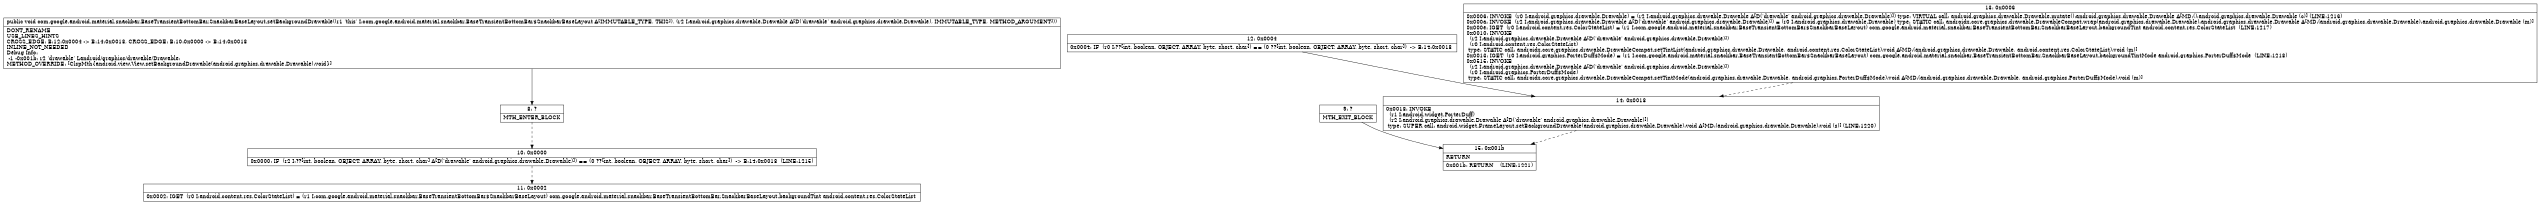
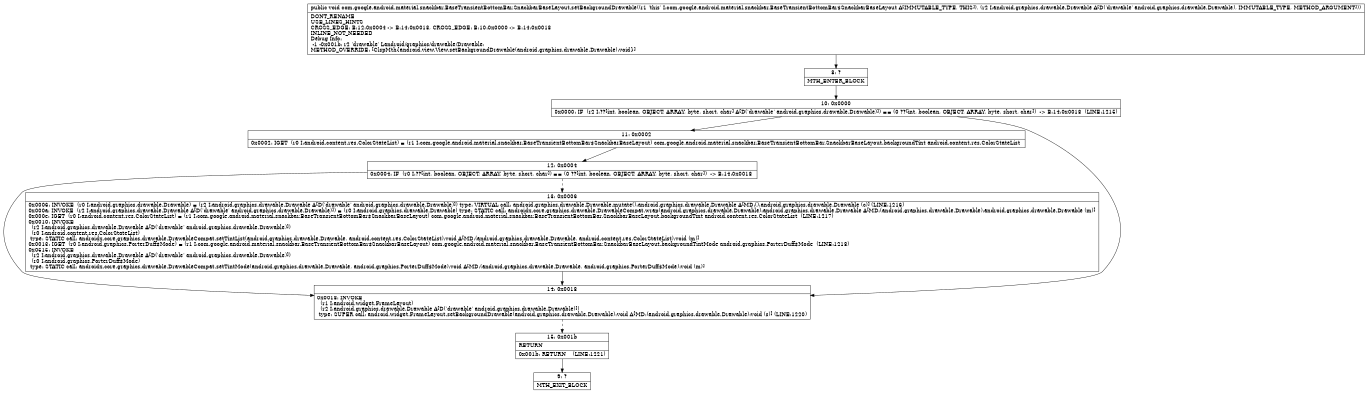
(1758, 89) -> (562, 276)
(1431, 115) -> (365, 304)
(532, 134) -> (836, 91)
(1400, 137) -> (562, 364)
none -> (601, 154)
(532, 173) -> (738, 123)
none -> (562, 184)
none -> (1089, 276)
